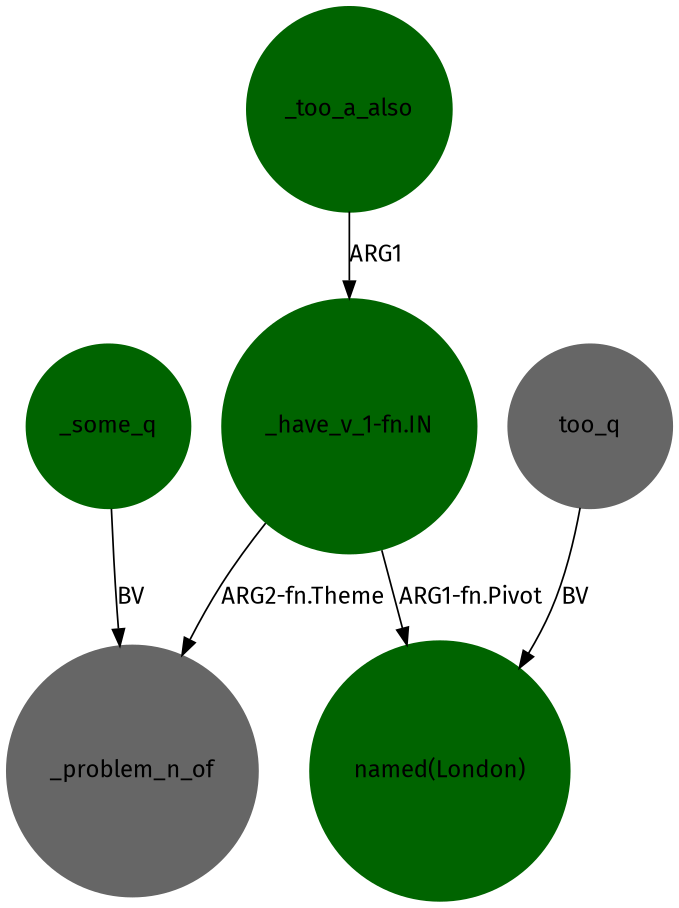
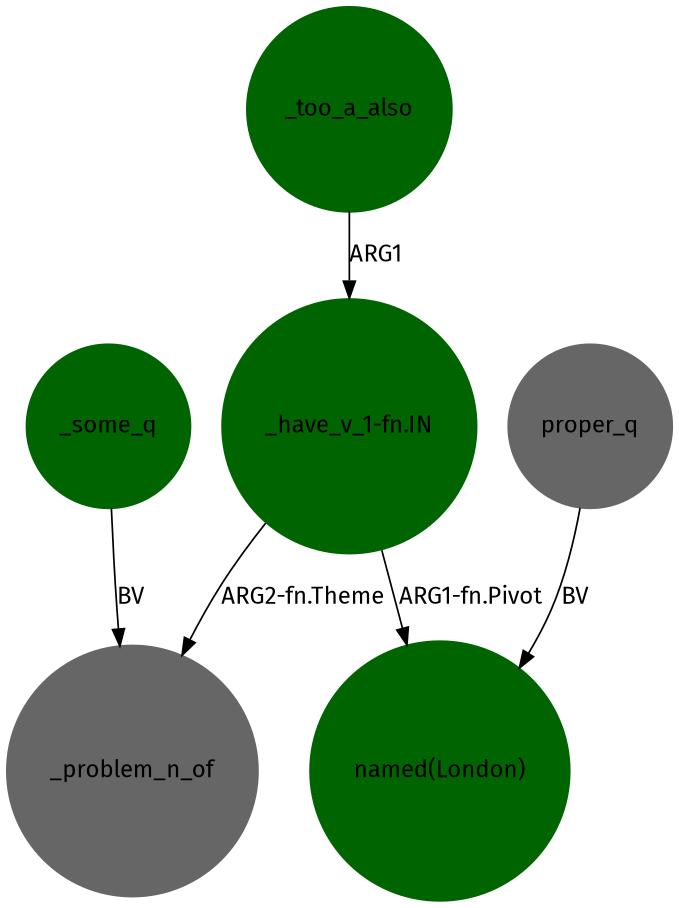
(590, 426) -> (590, 426)
